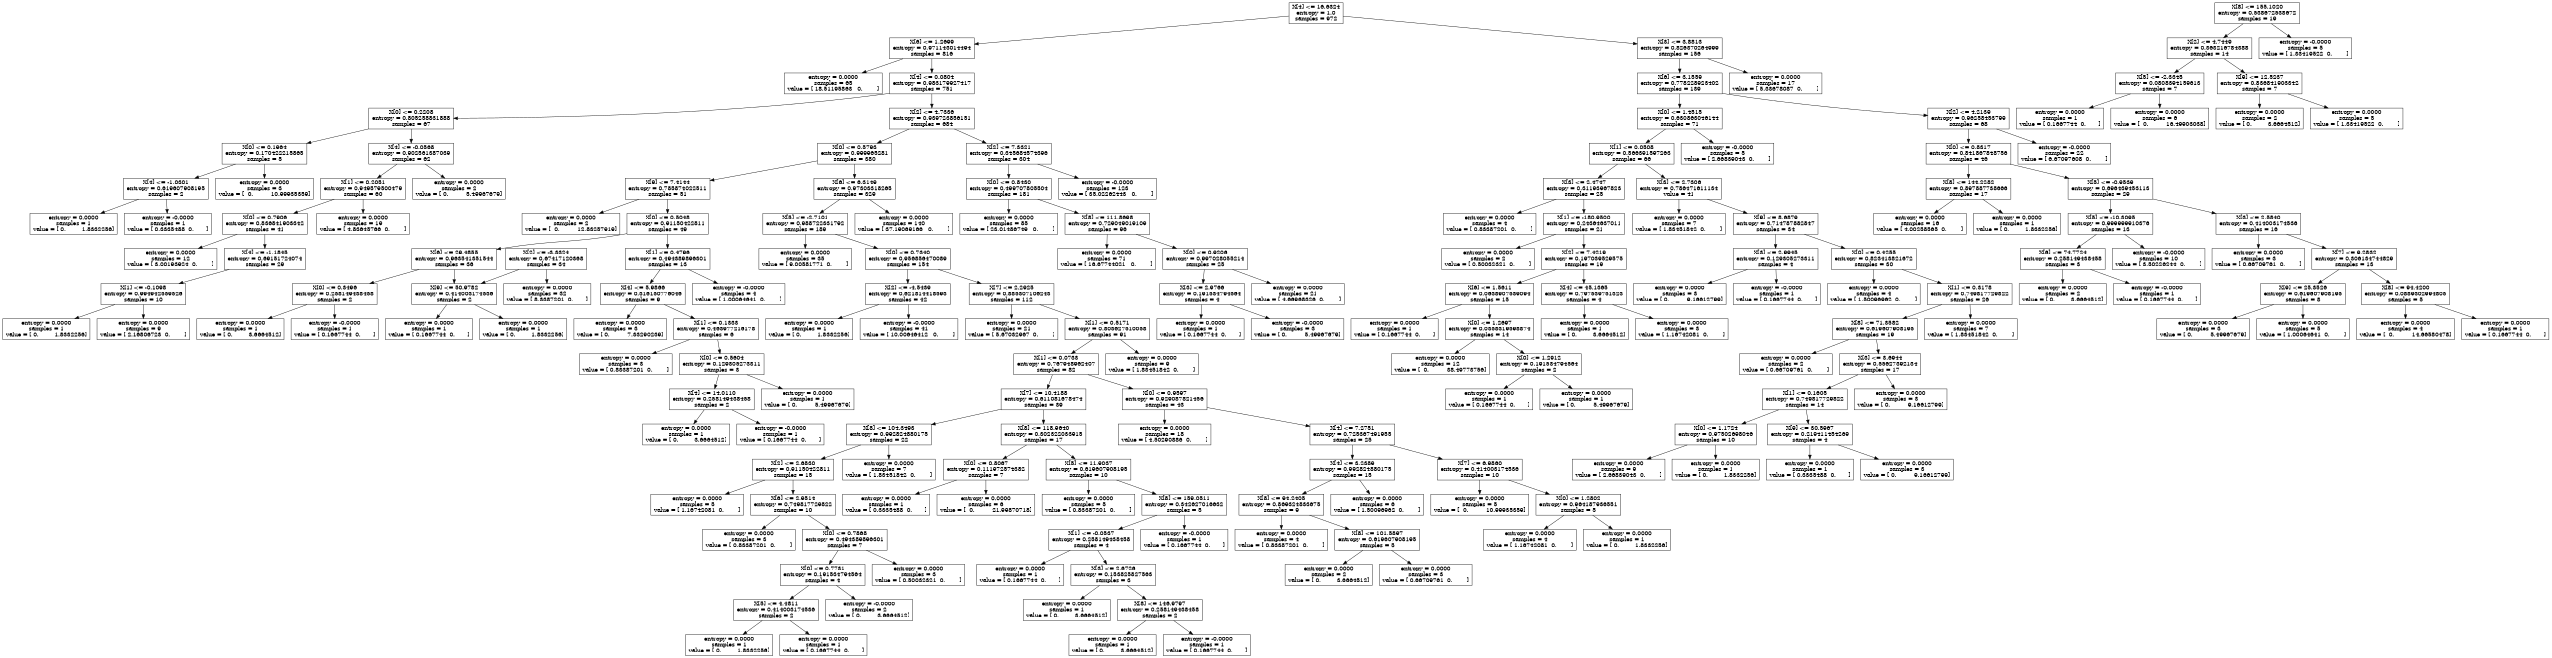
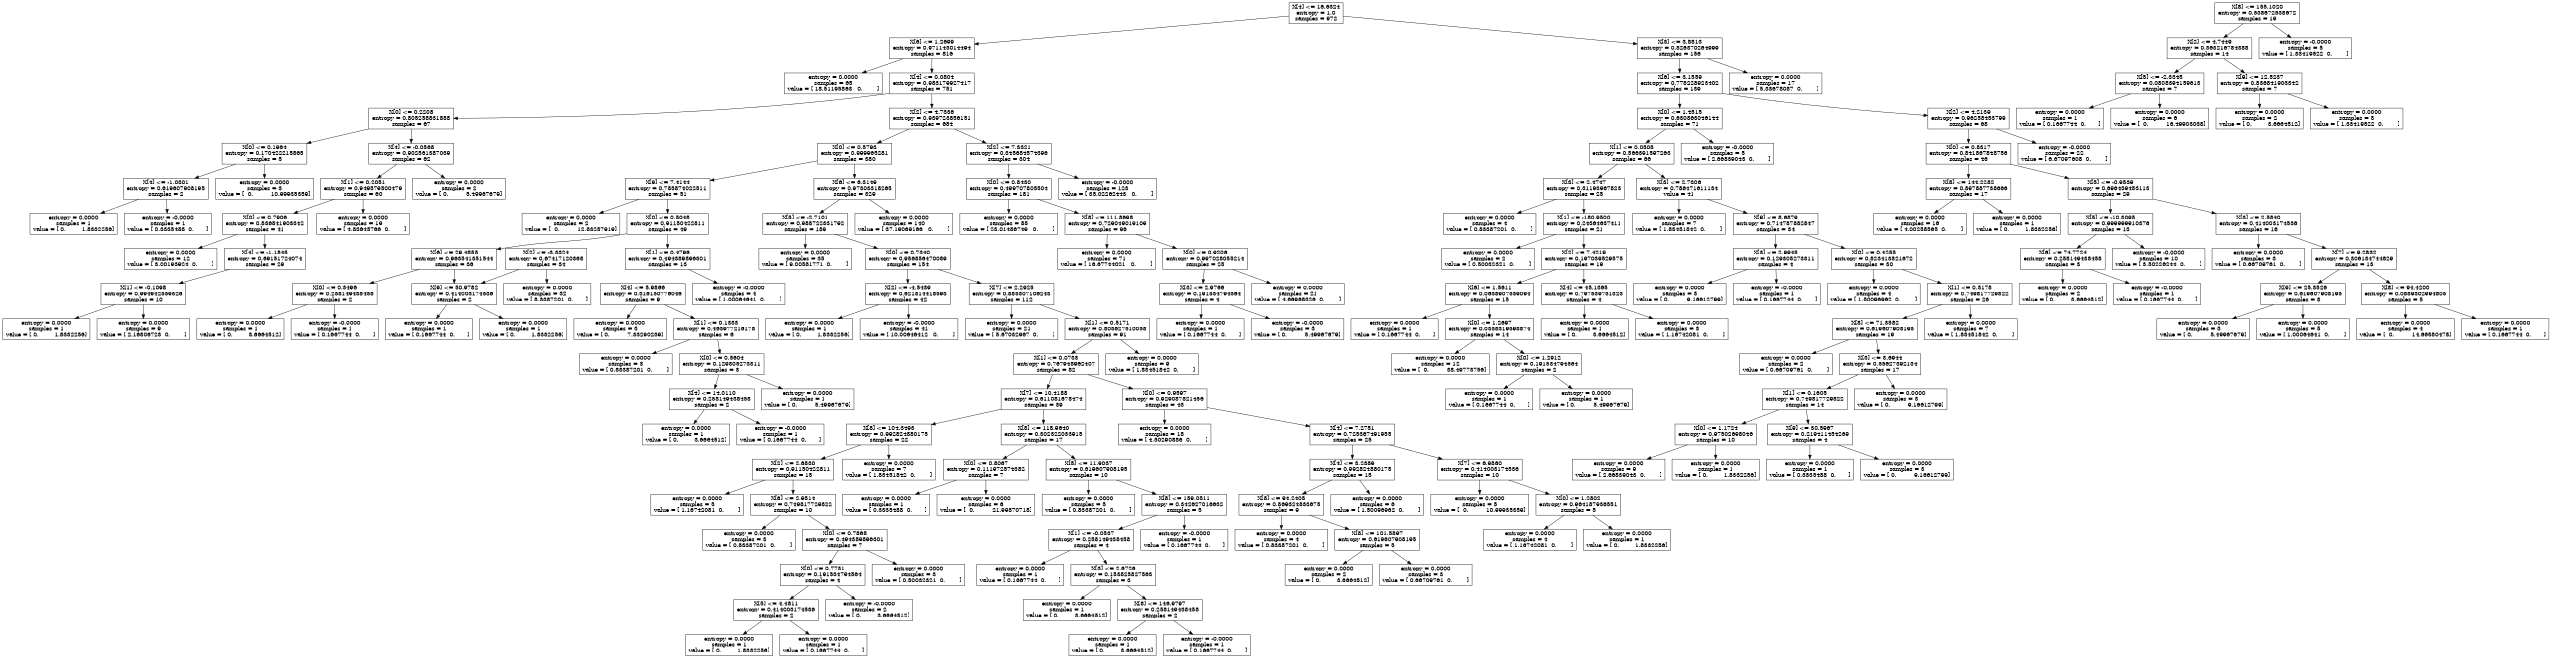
(1584, 224) -> (1584, 224)
(656, 275) -> none
